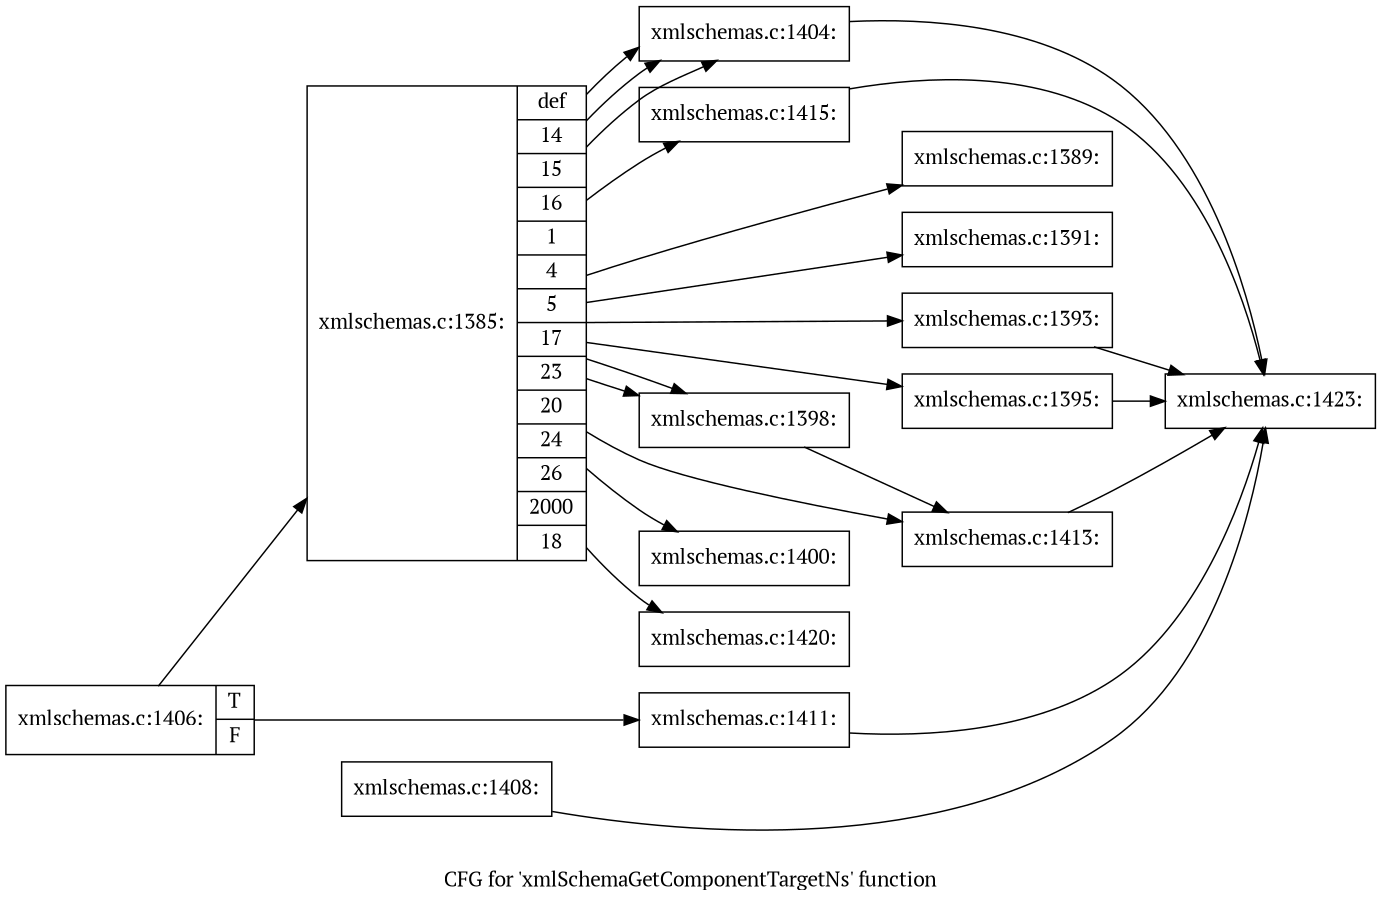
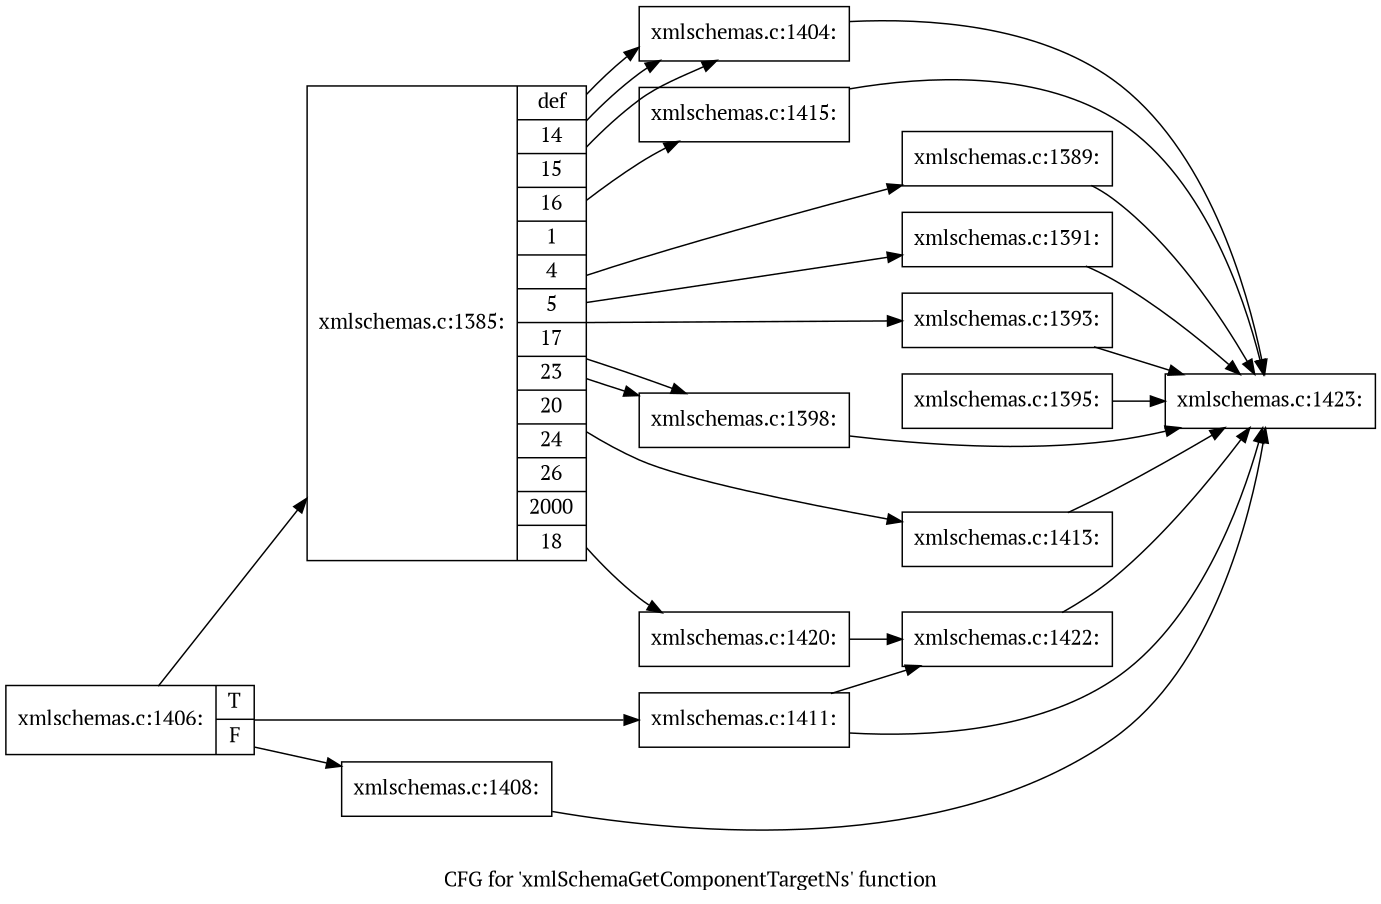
none -> (1180, 264)
none -> (1161, 310)
(737, 363) -> none
(869, 477) -> (1008, 446)
(744, 558) -> none
none -> (1007, 639)
none -> (291, 755)
